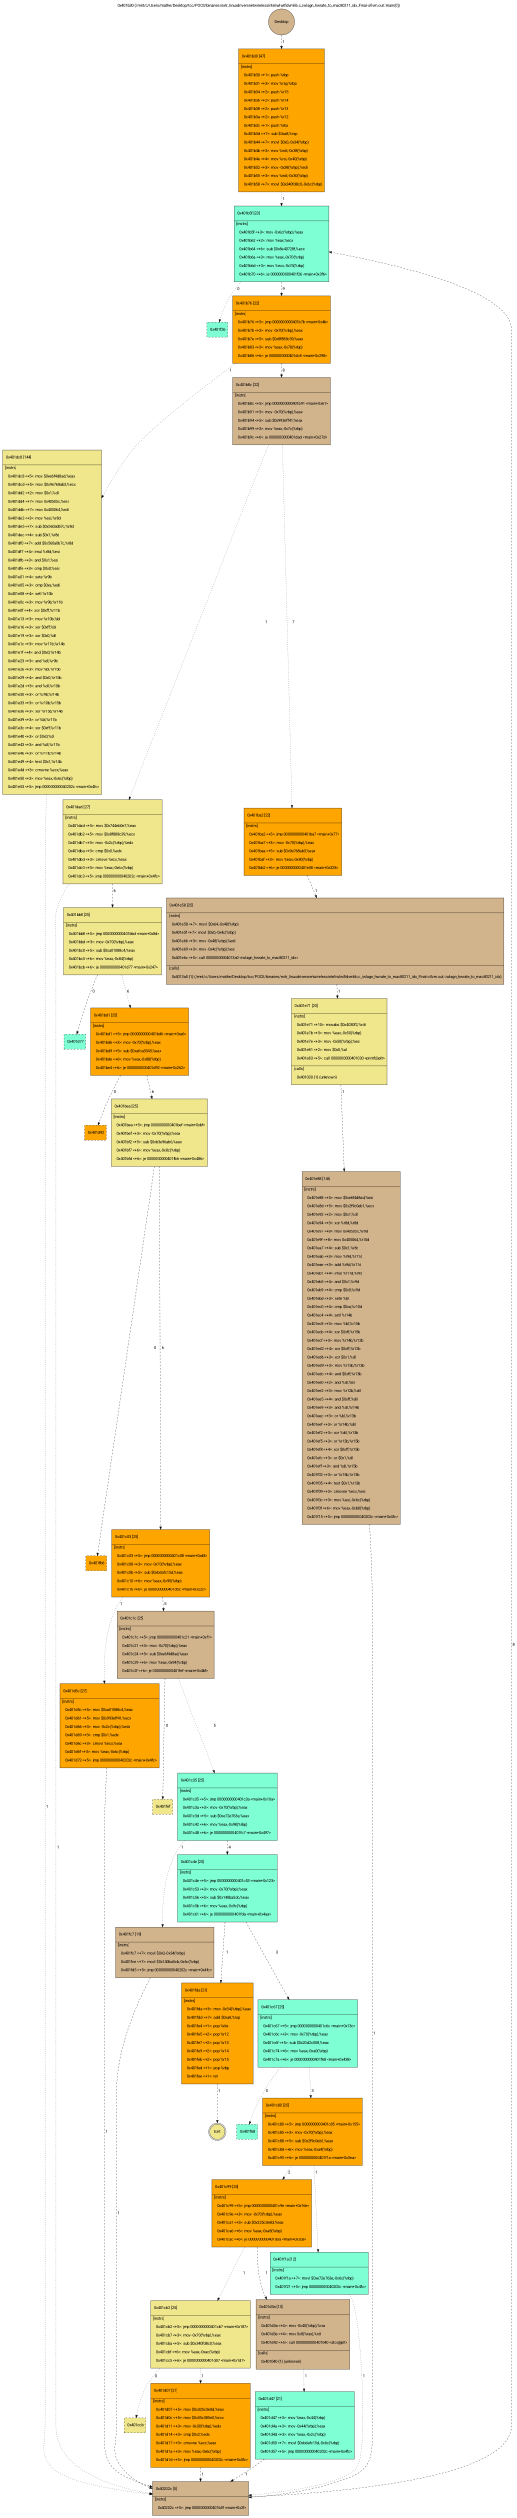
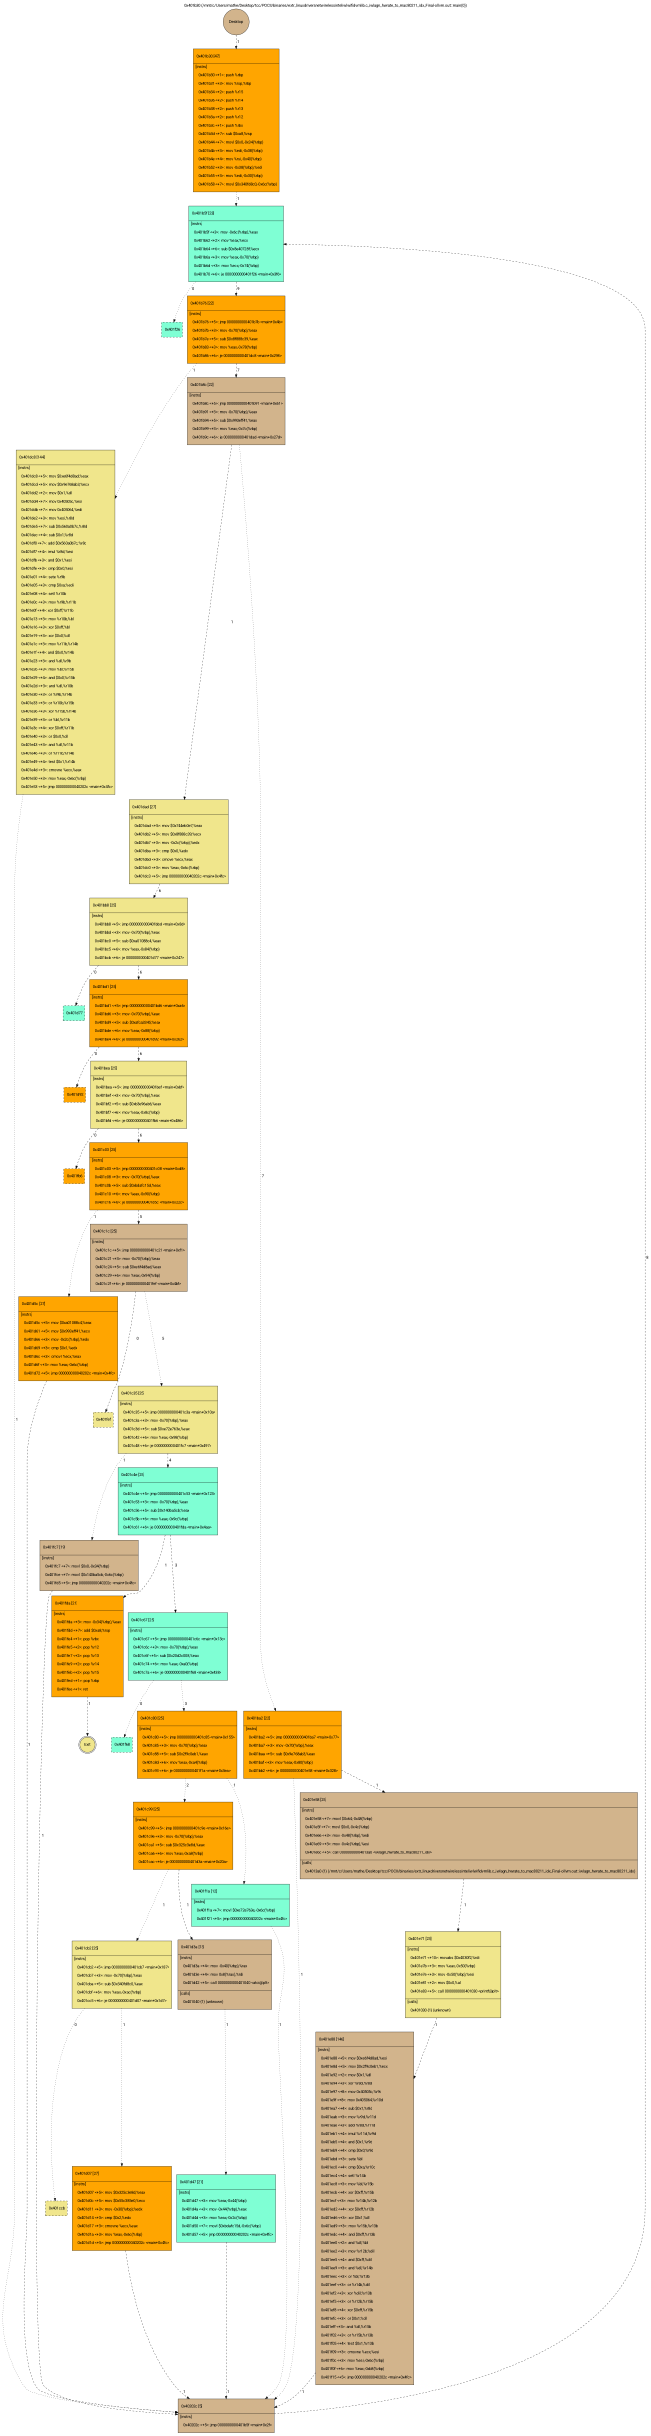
(283, 370) -> (238, 370)
(199, 621) -> (208, 621)
(126, 990) -> (139, 971)
(56, 1716) -> (301, 2090)
(227, 1807) -> (168, 1420)
